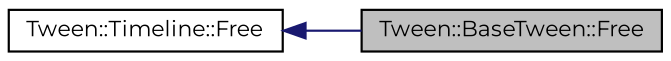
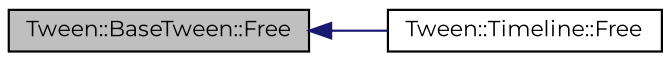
(334, 31) -> (359, 31)
